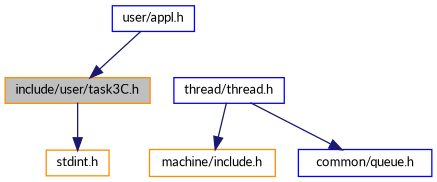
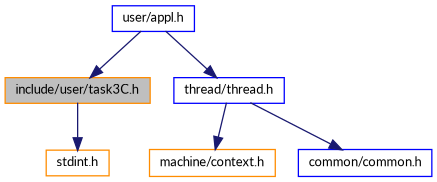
none -> (186, 50)
(212, 163) -> (212, 163)
(365, 163) -> (365, 163)
